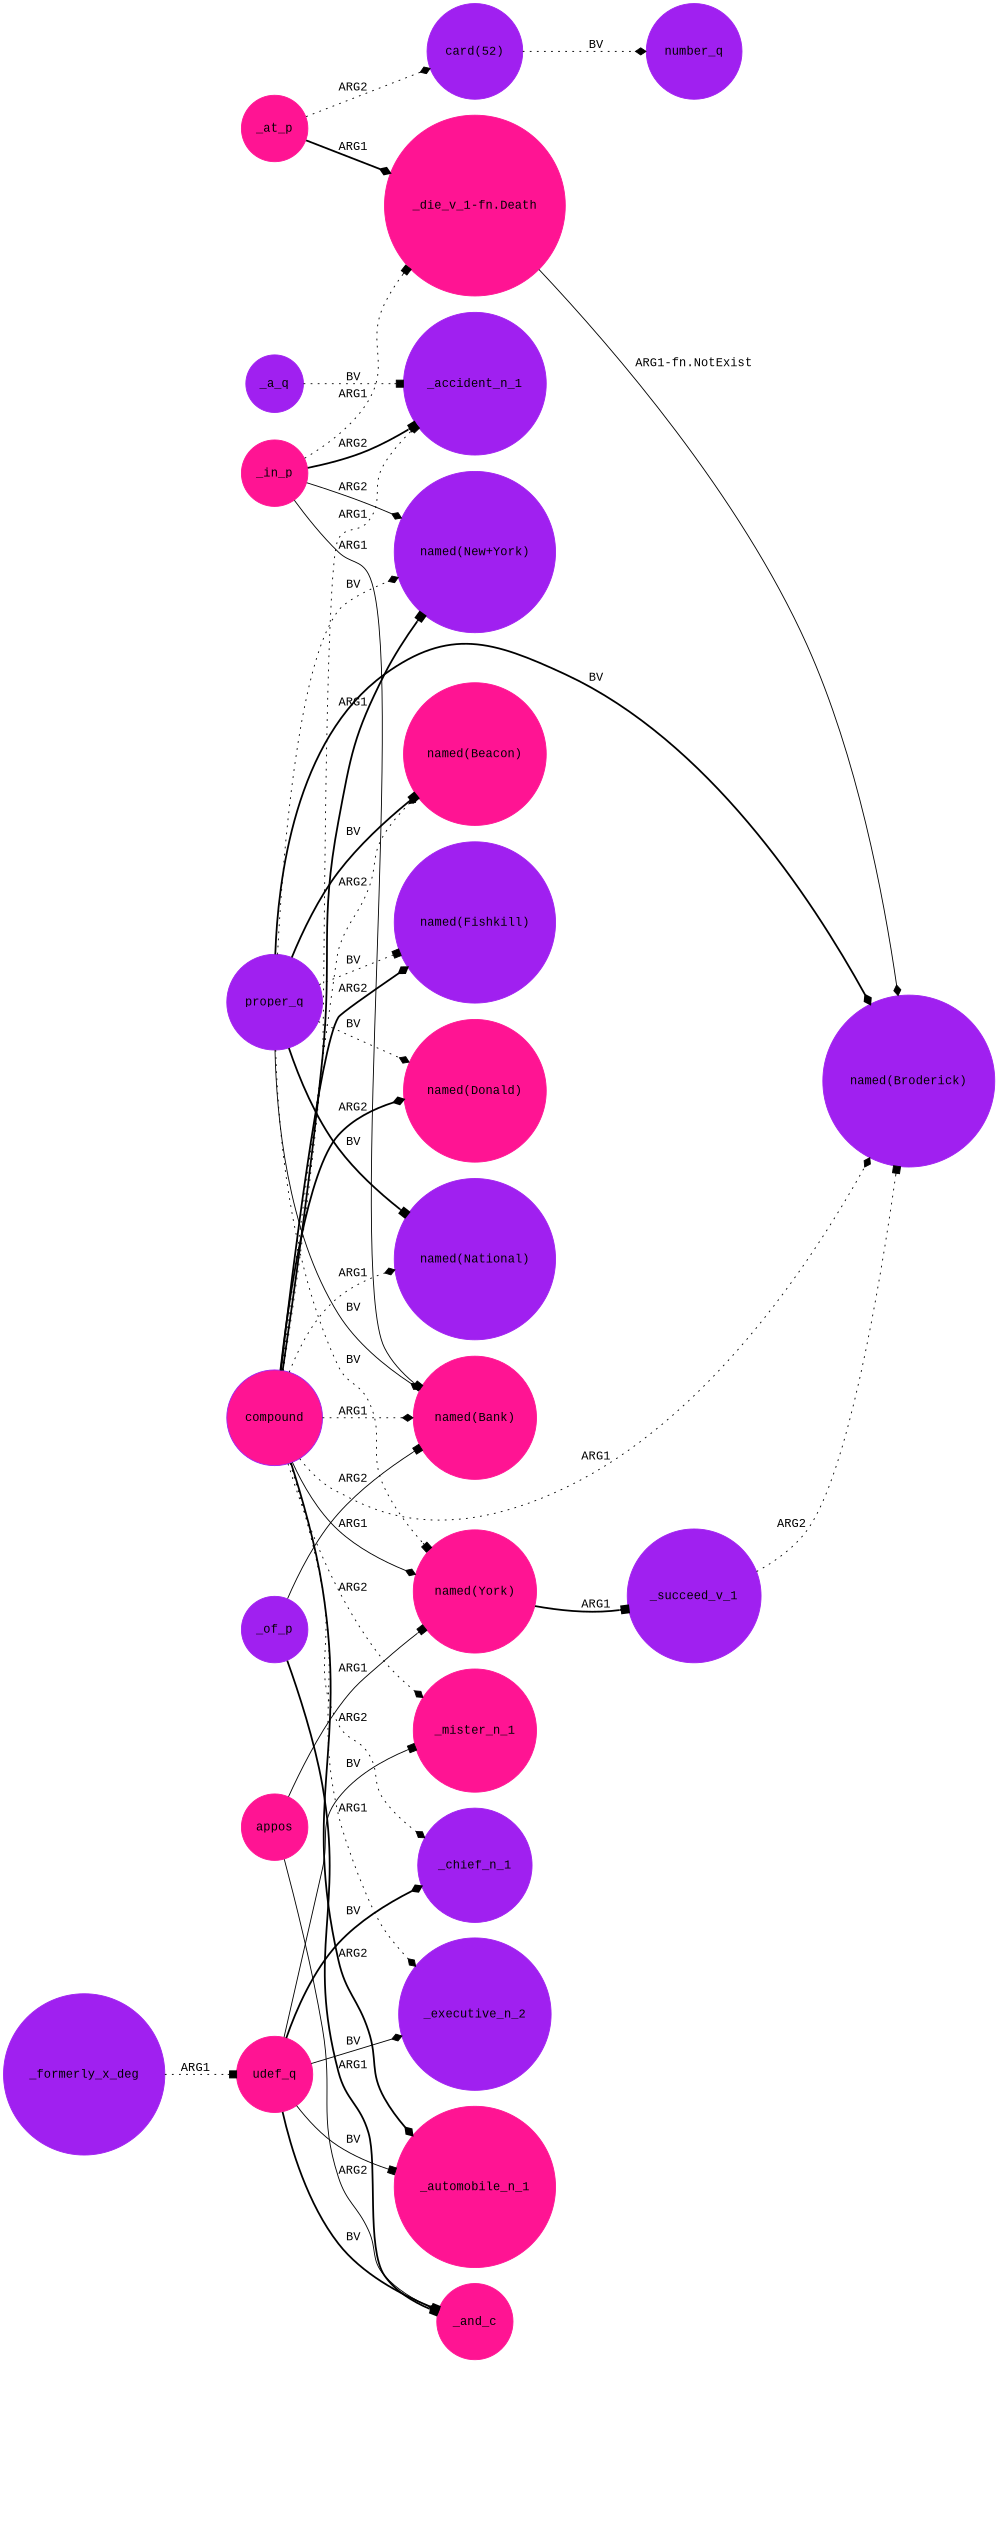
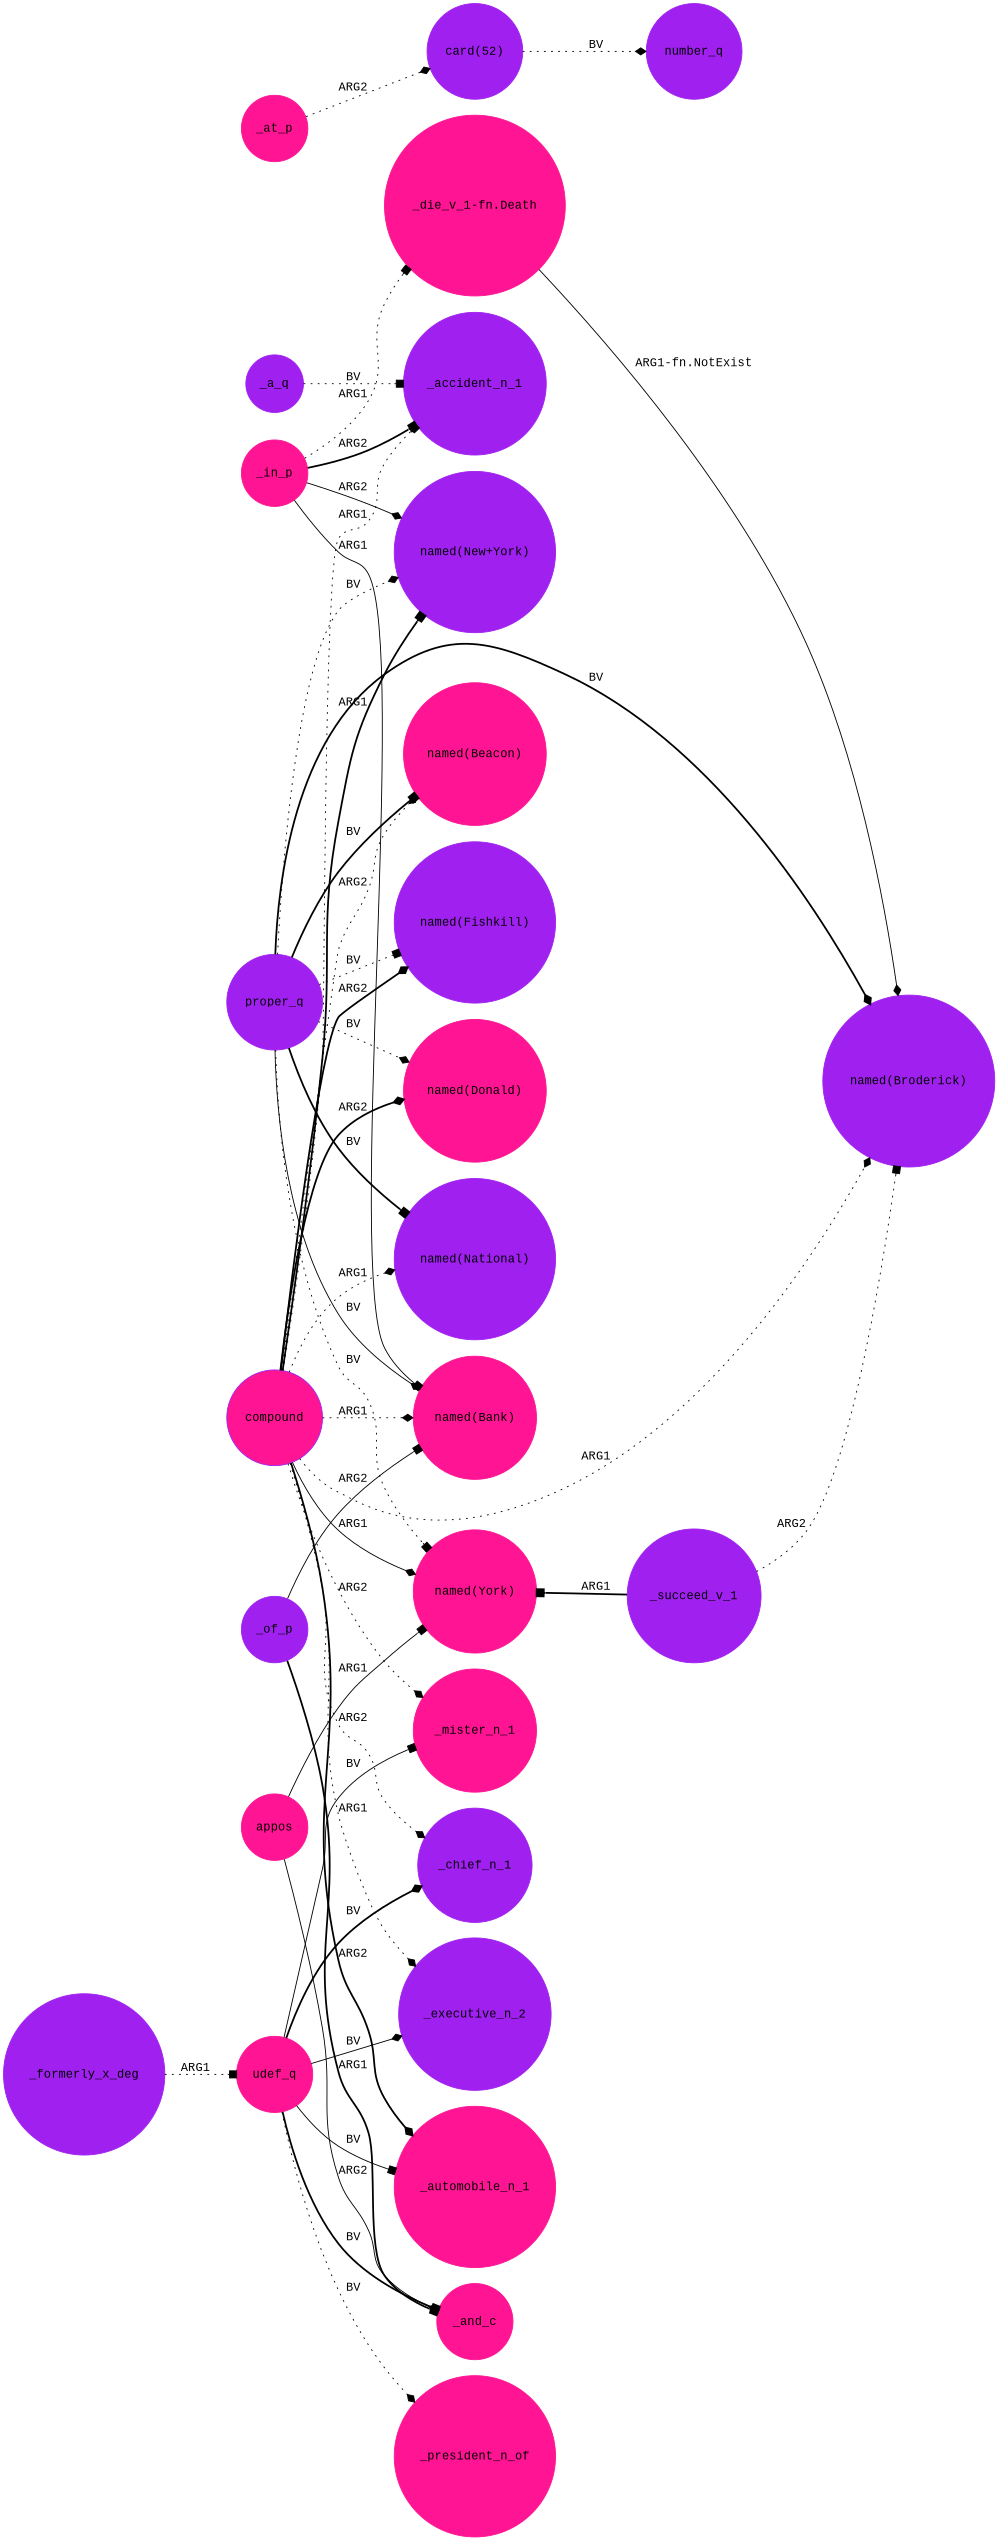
(343, 155) -> none
(577, 1611) -> (586, 1594)
none -> (475, 2456)
